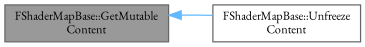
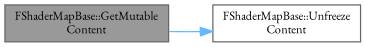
(197, 15) -> (185, 32)
